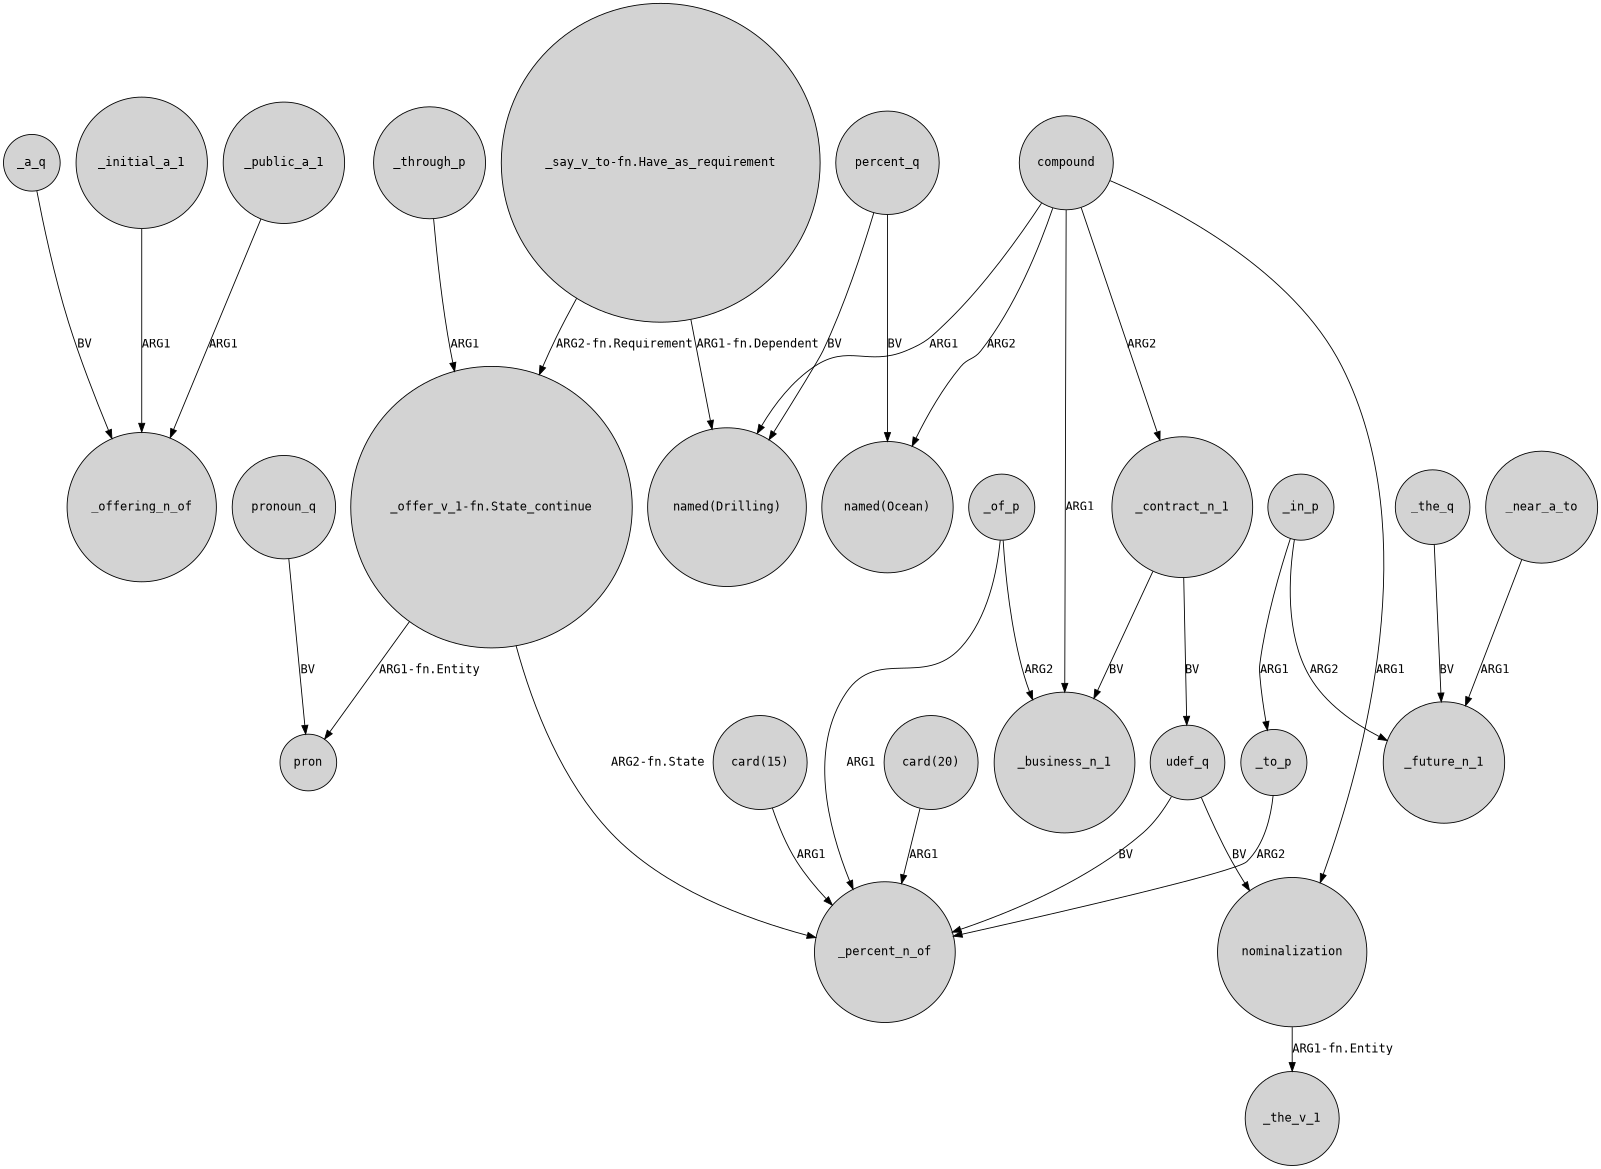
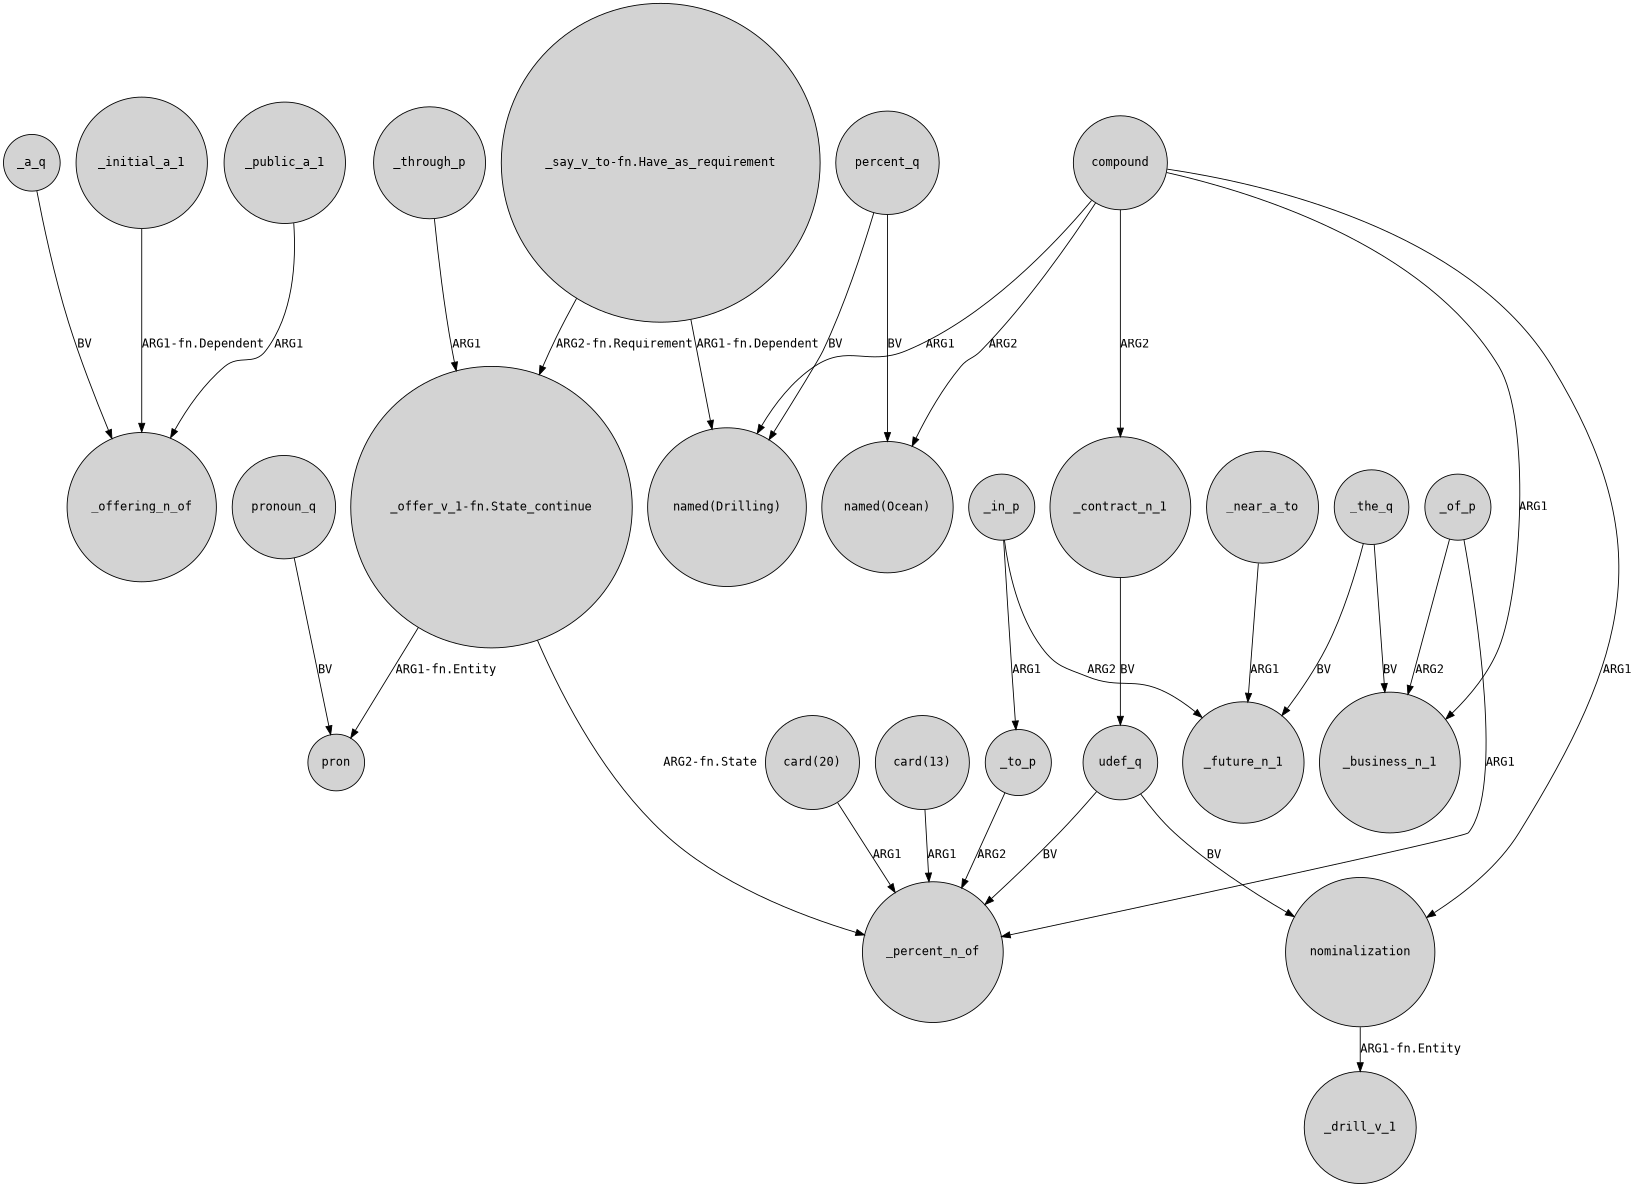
(157, 344) -> (203, 344)
(1125, 631) -> (1379, 614)
(760, 763) -> (922, 763)
(1292, 1118) -> (1360, 1128)
